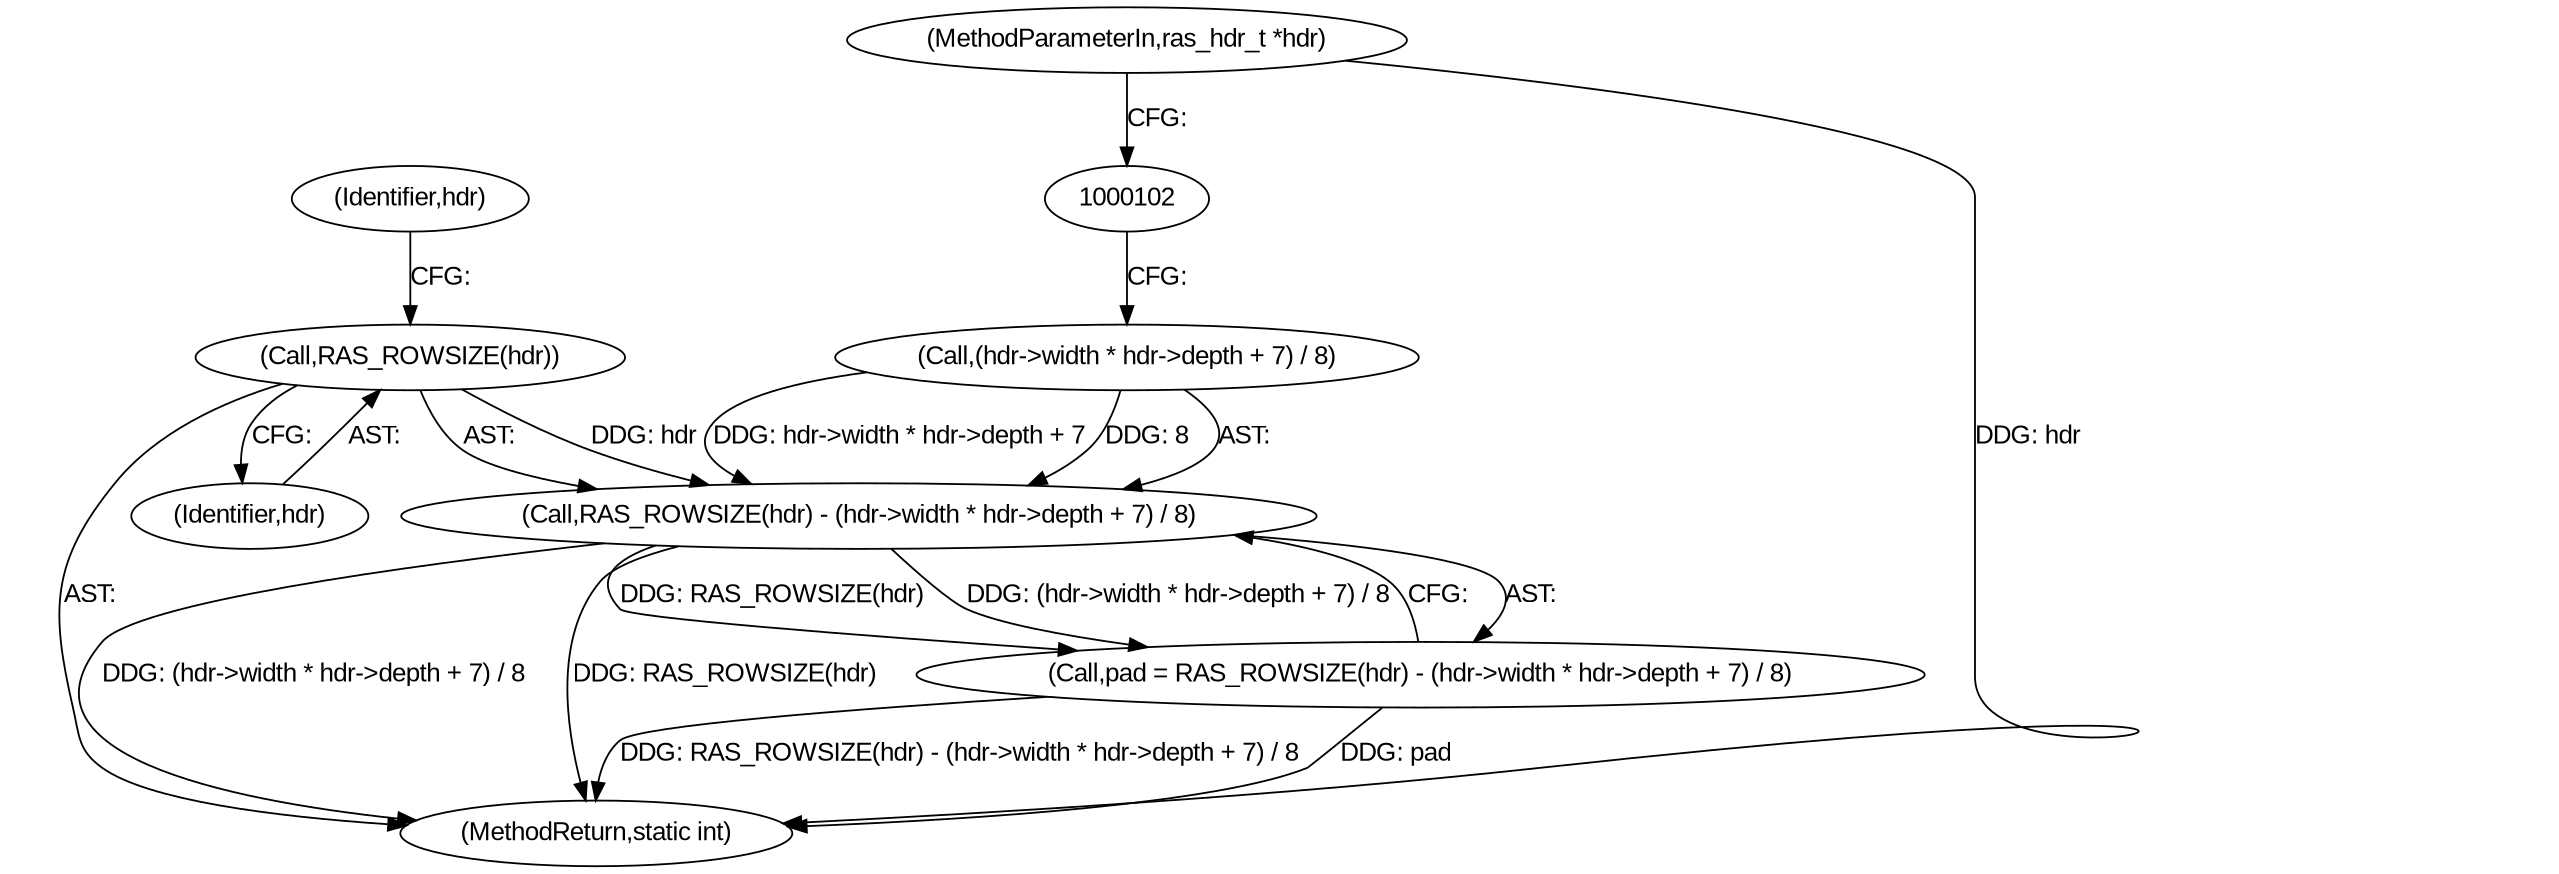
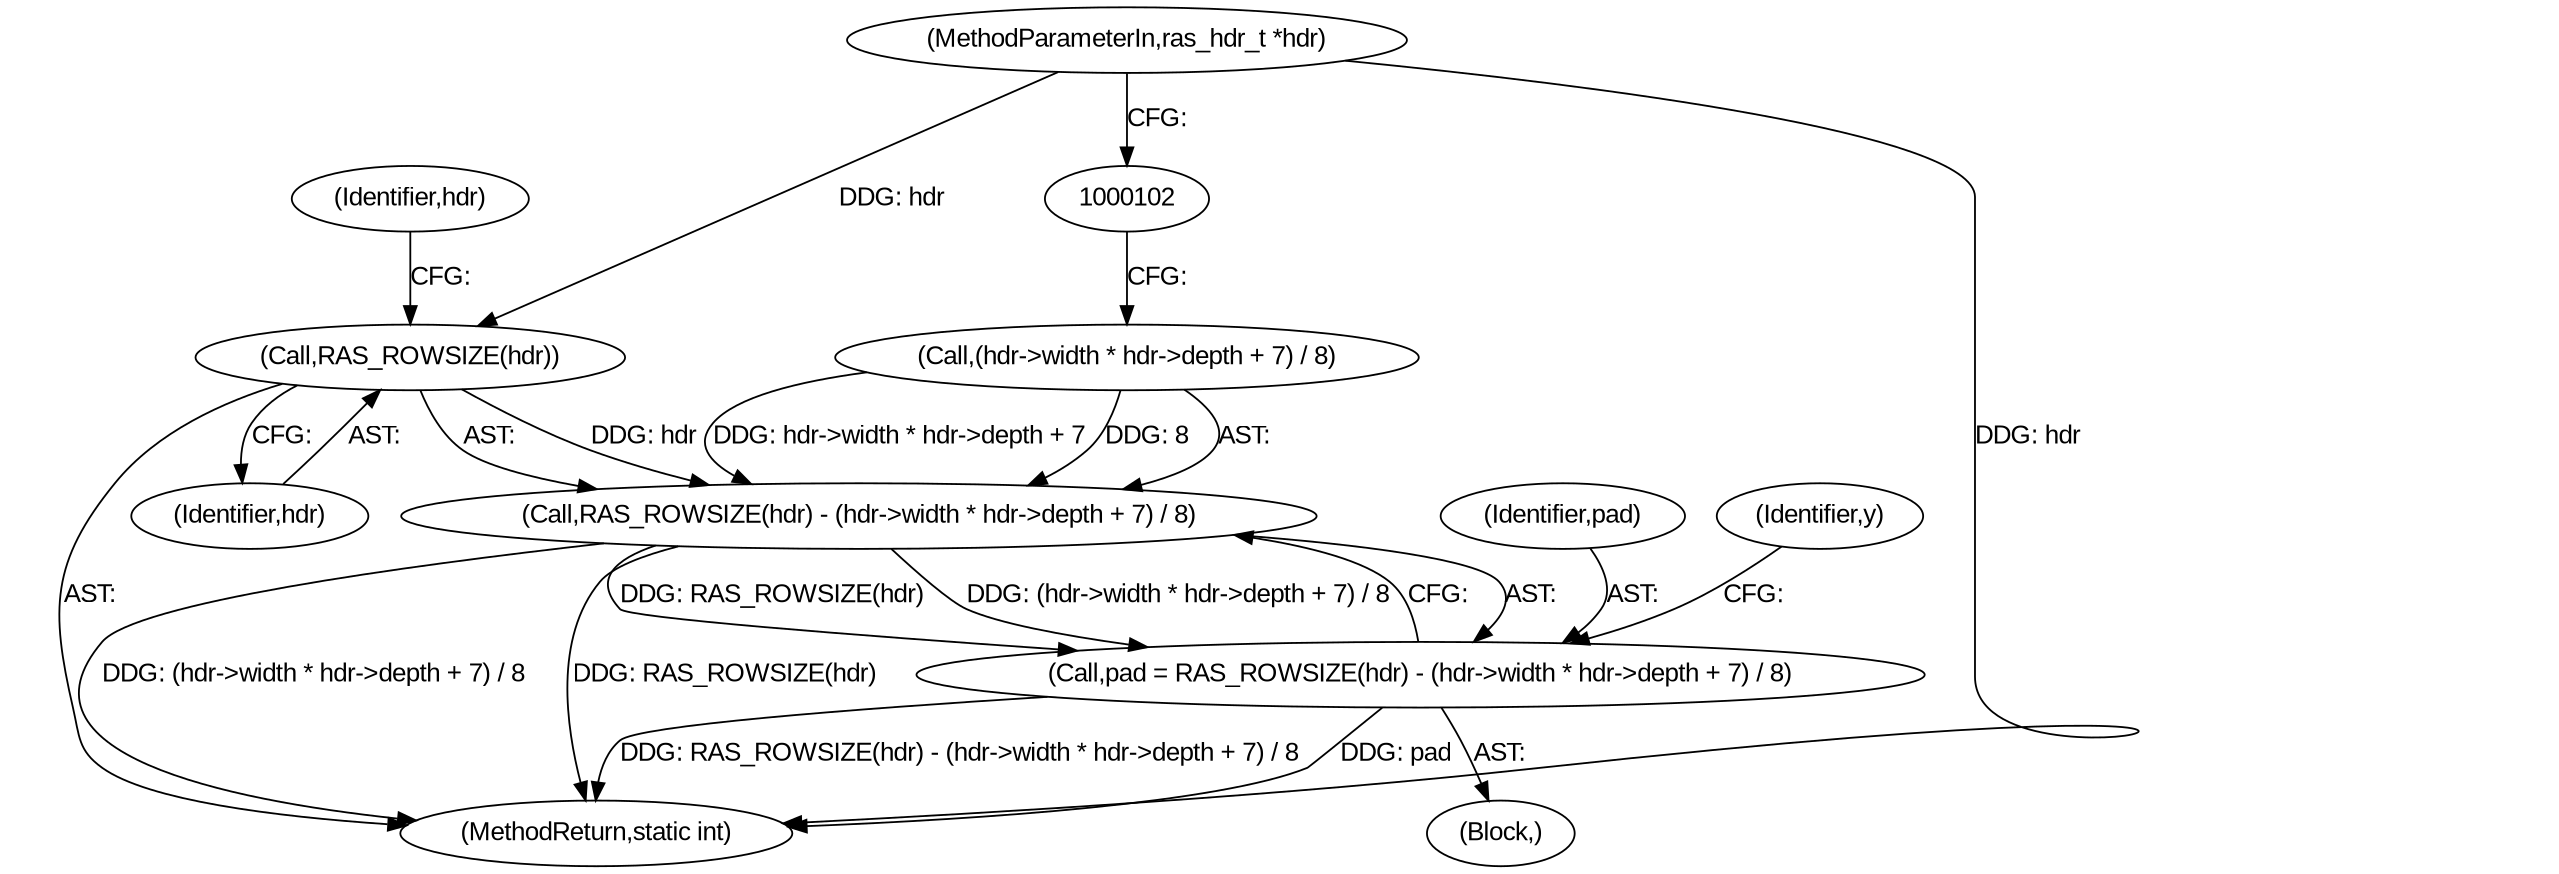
none -> (776, 195)
none -> (1563, 516)
none -> (1820, 516)
none -> (1501, 833)
